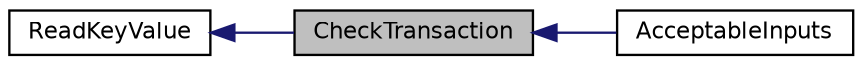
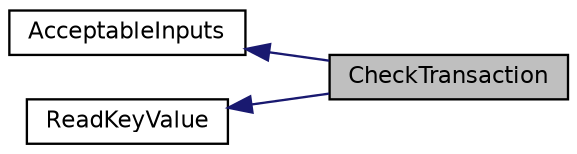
(587, 33) -> (299, 56)
